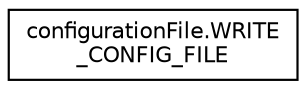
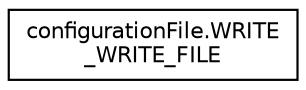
(153, 45) -> (153, 45)
